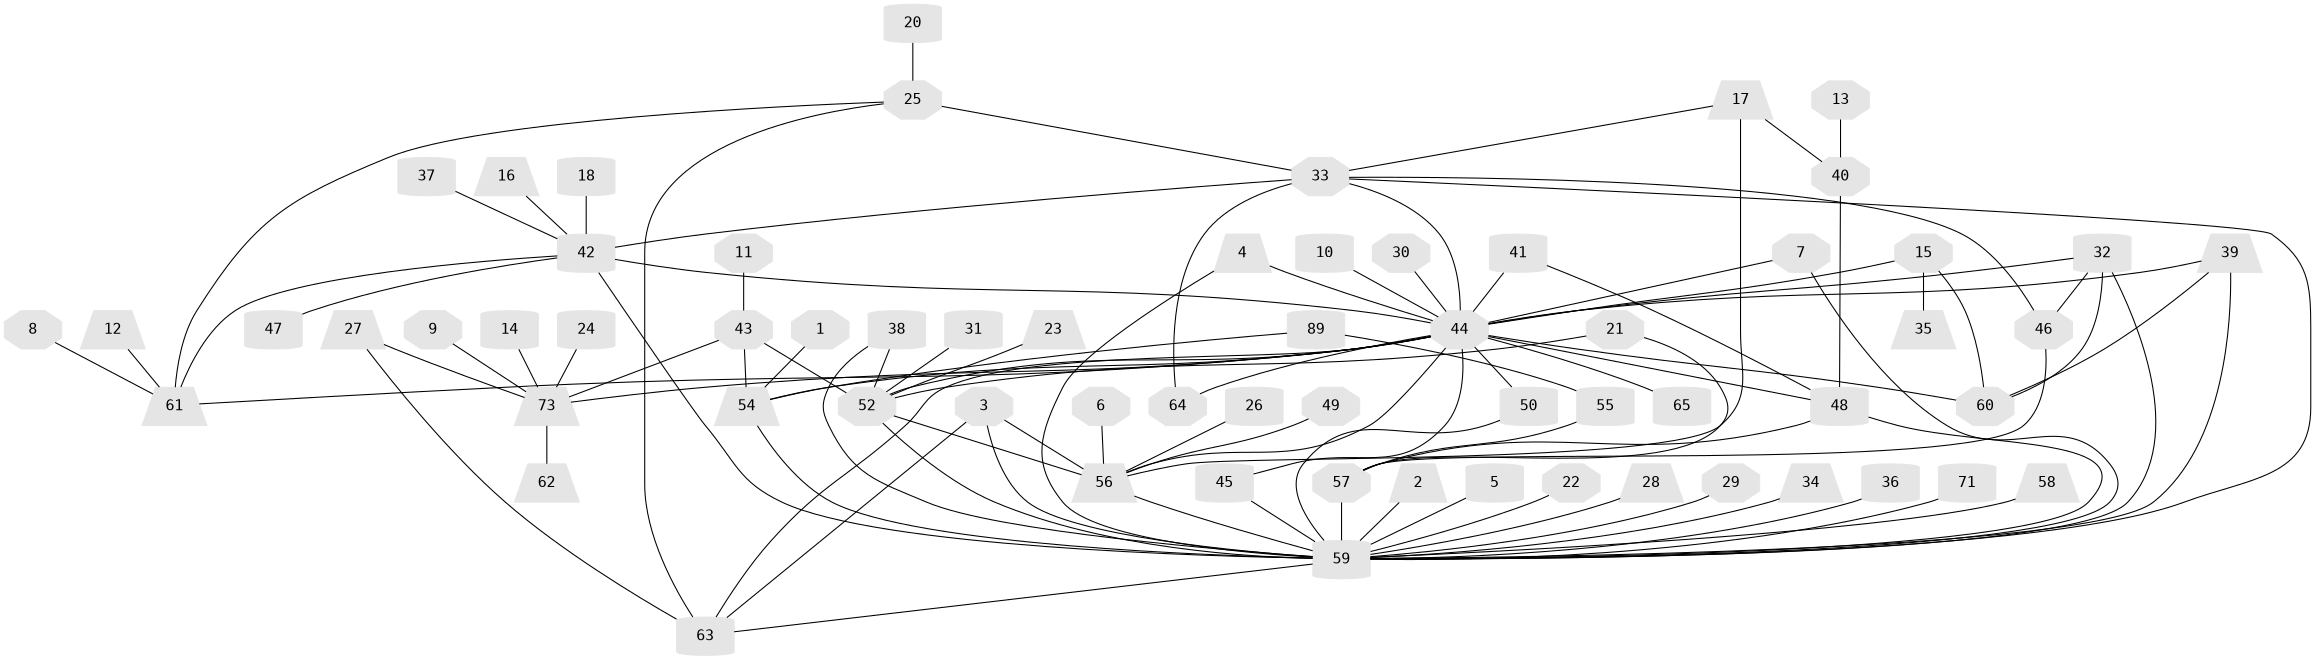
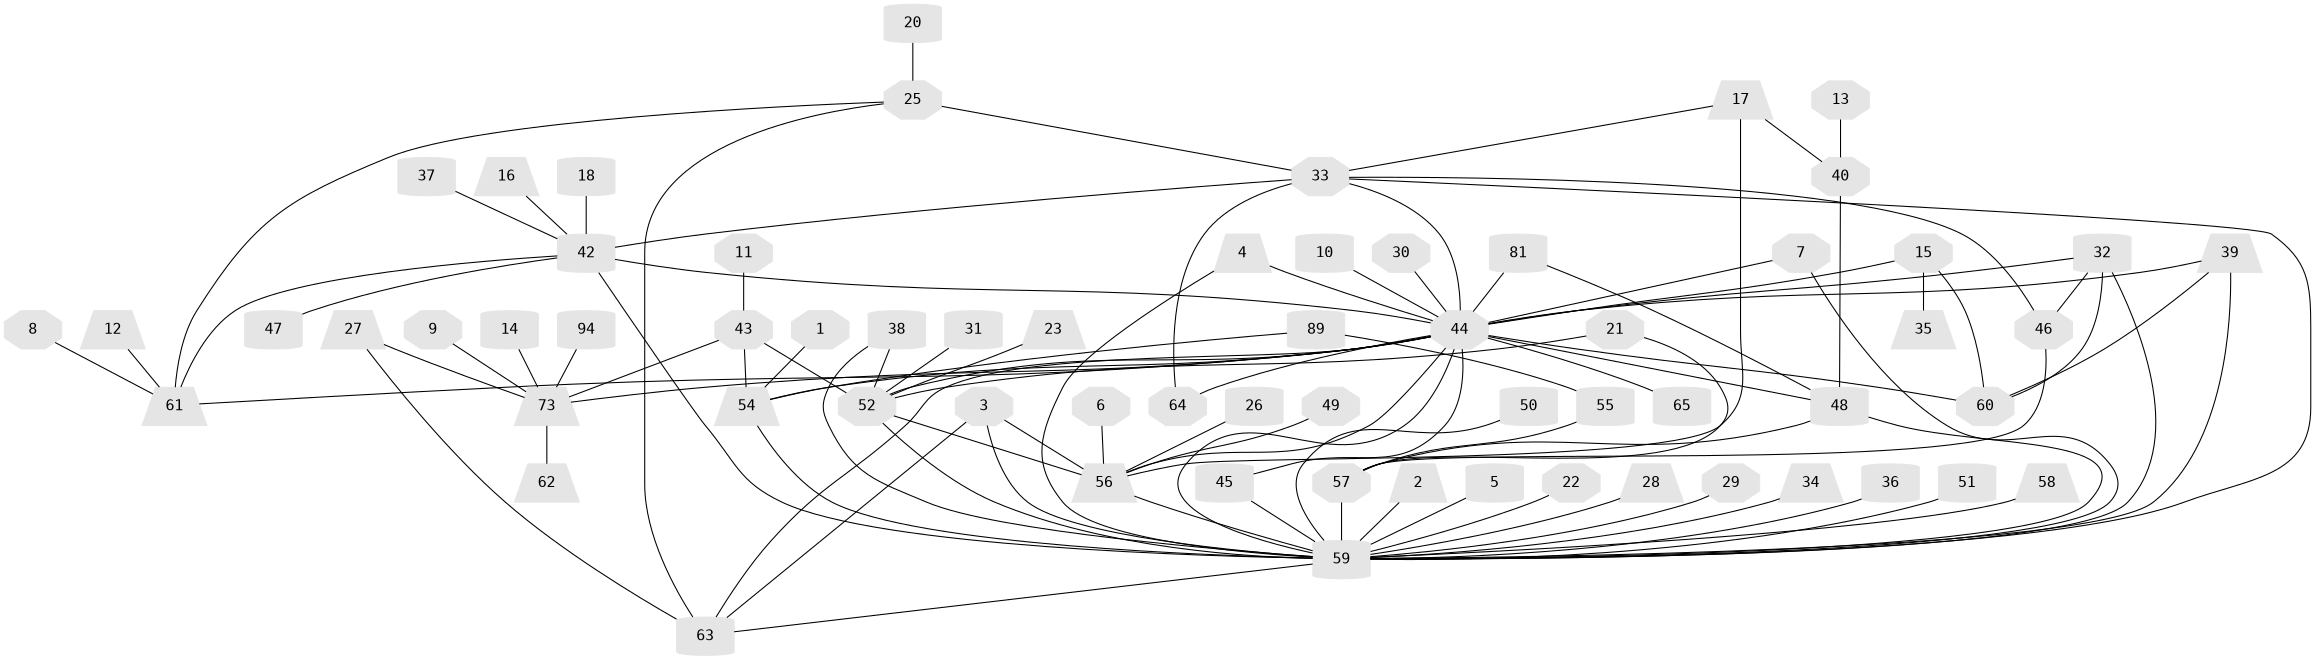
(1518, 253) -> (1518, 253)
(586, 330) -> (586, 330)
(1500, 374) -> (1237, 434)
(1967, 483) -> (1967, 483)
